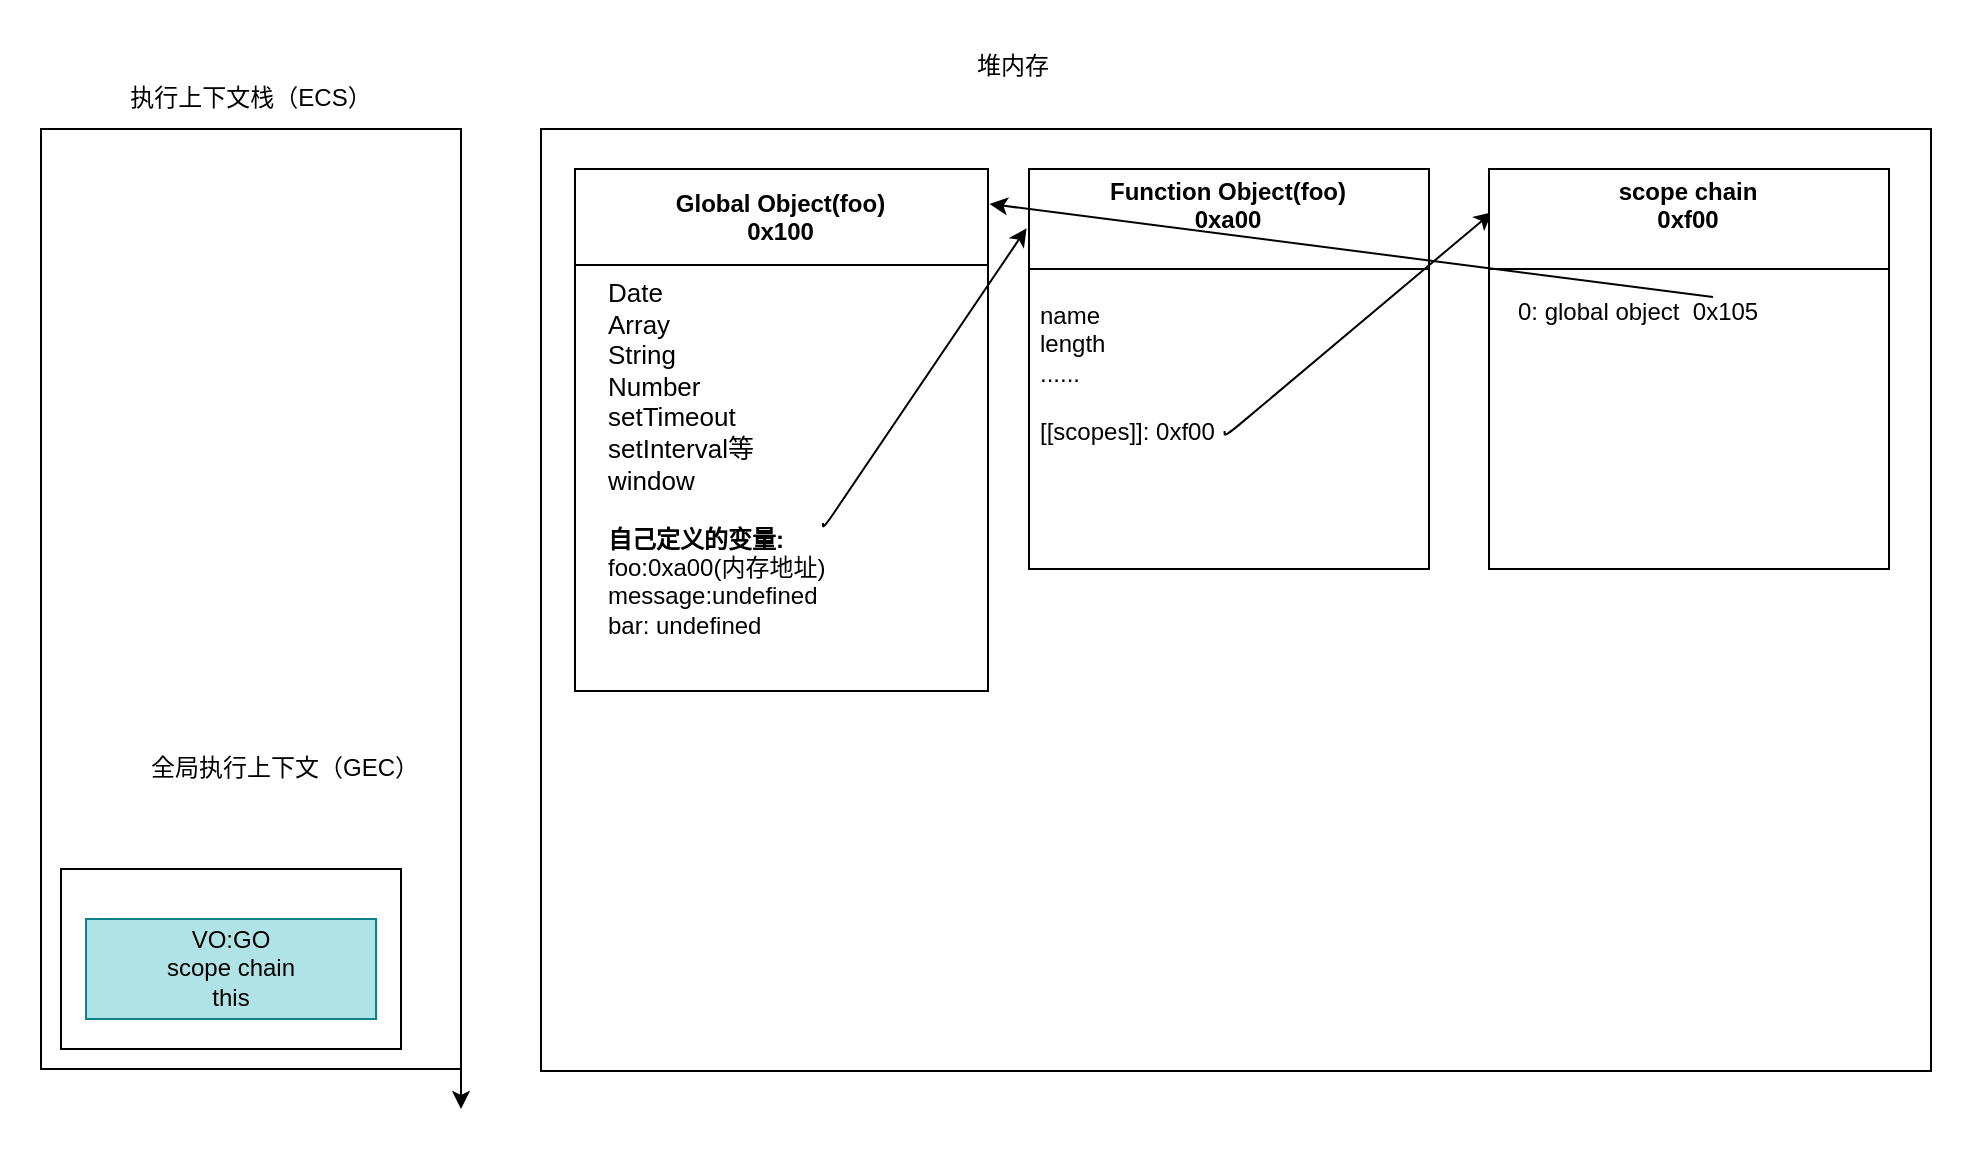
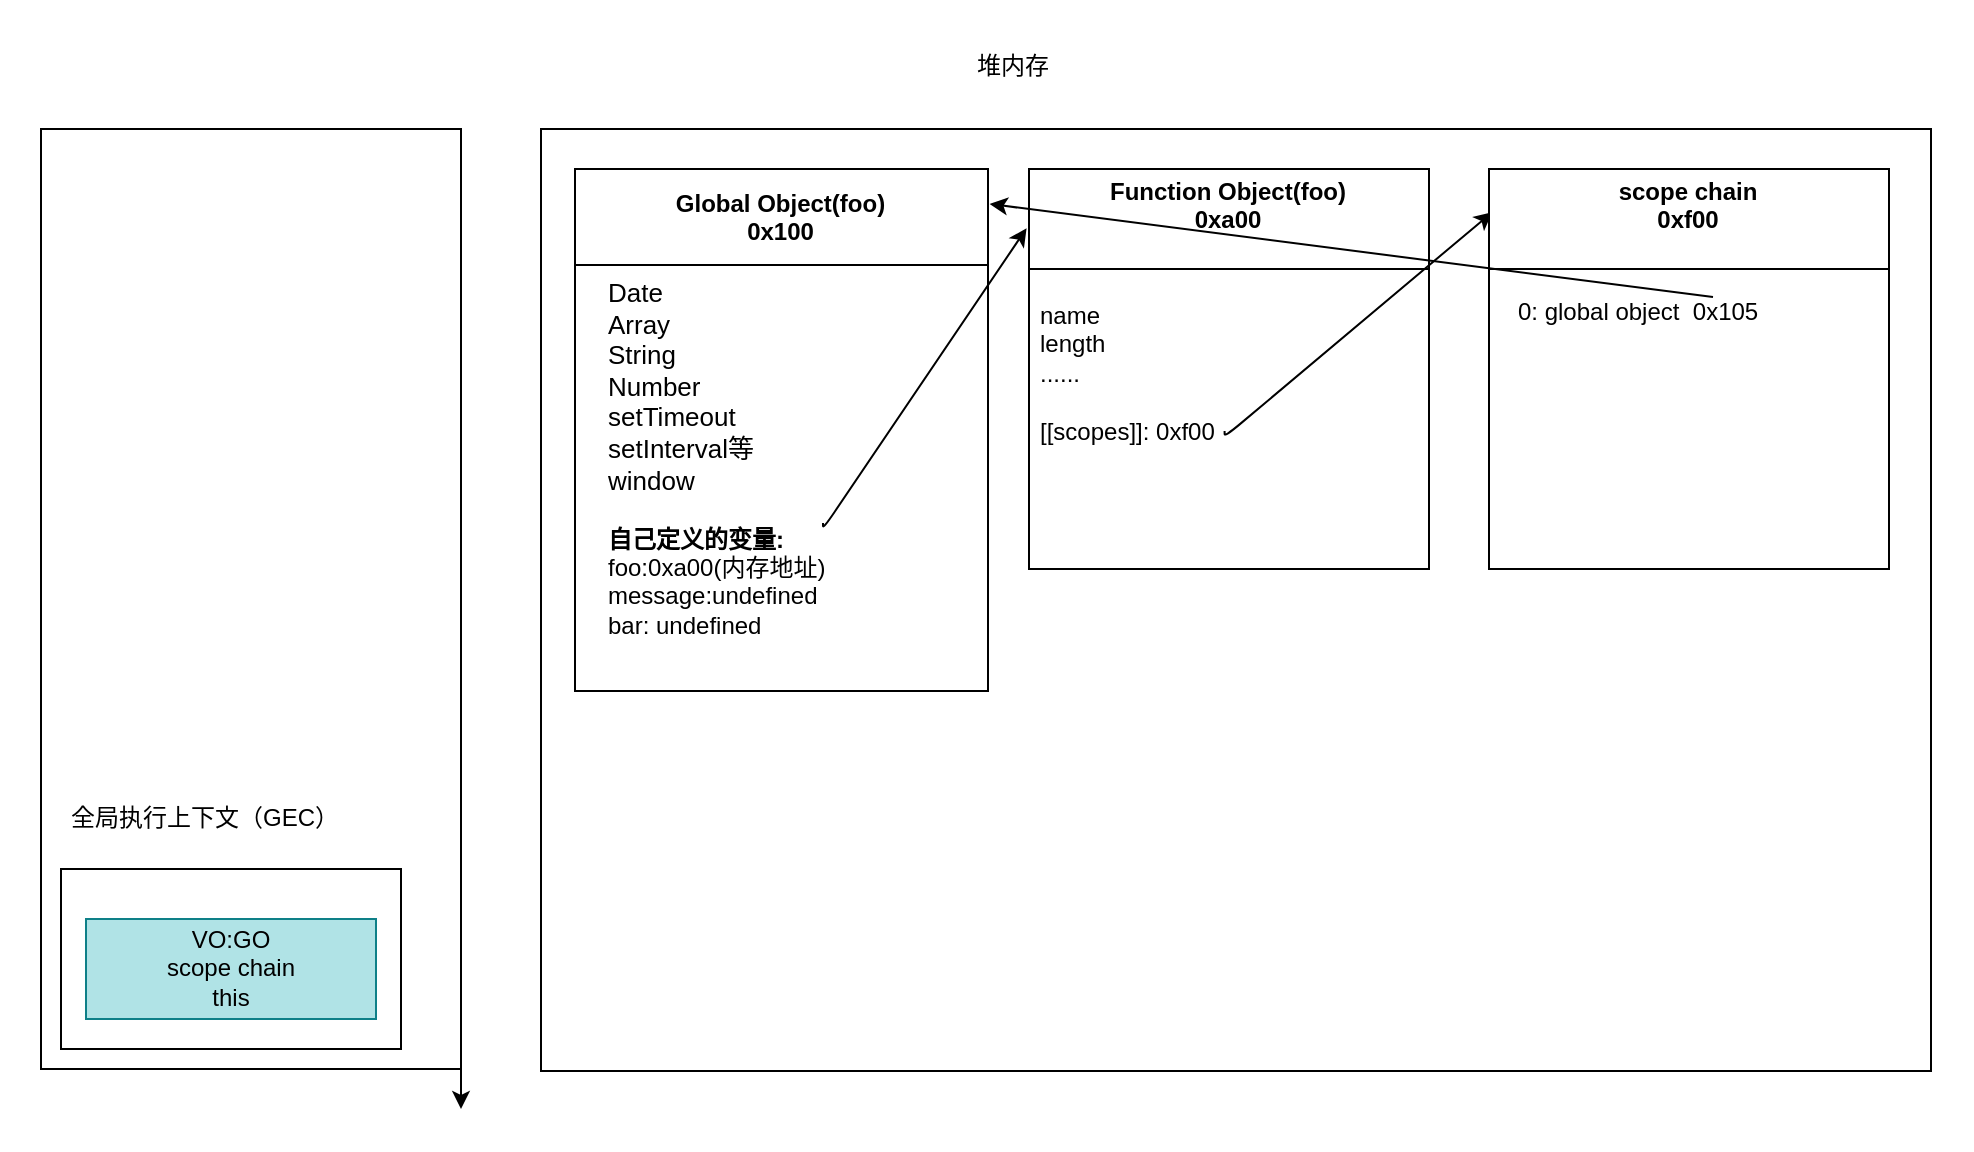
(251, 99) -> none
(286, 769) -> (206, 819)
